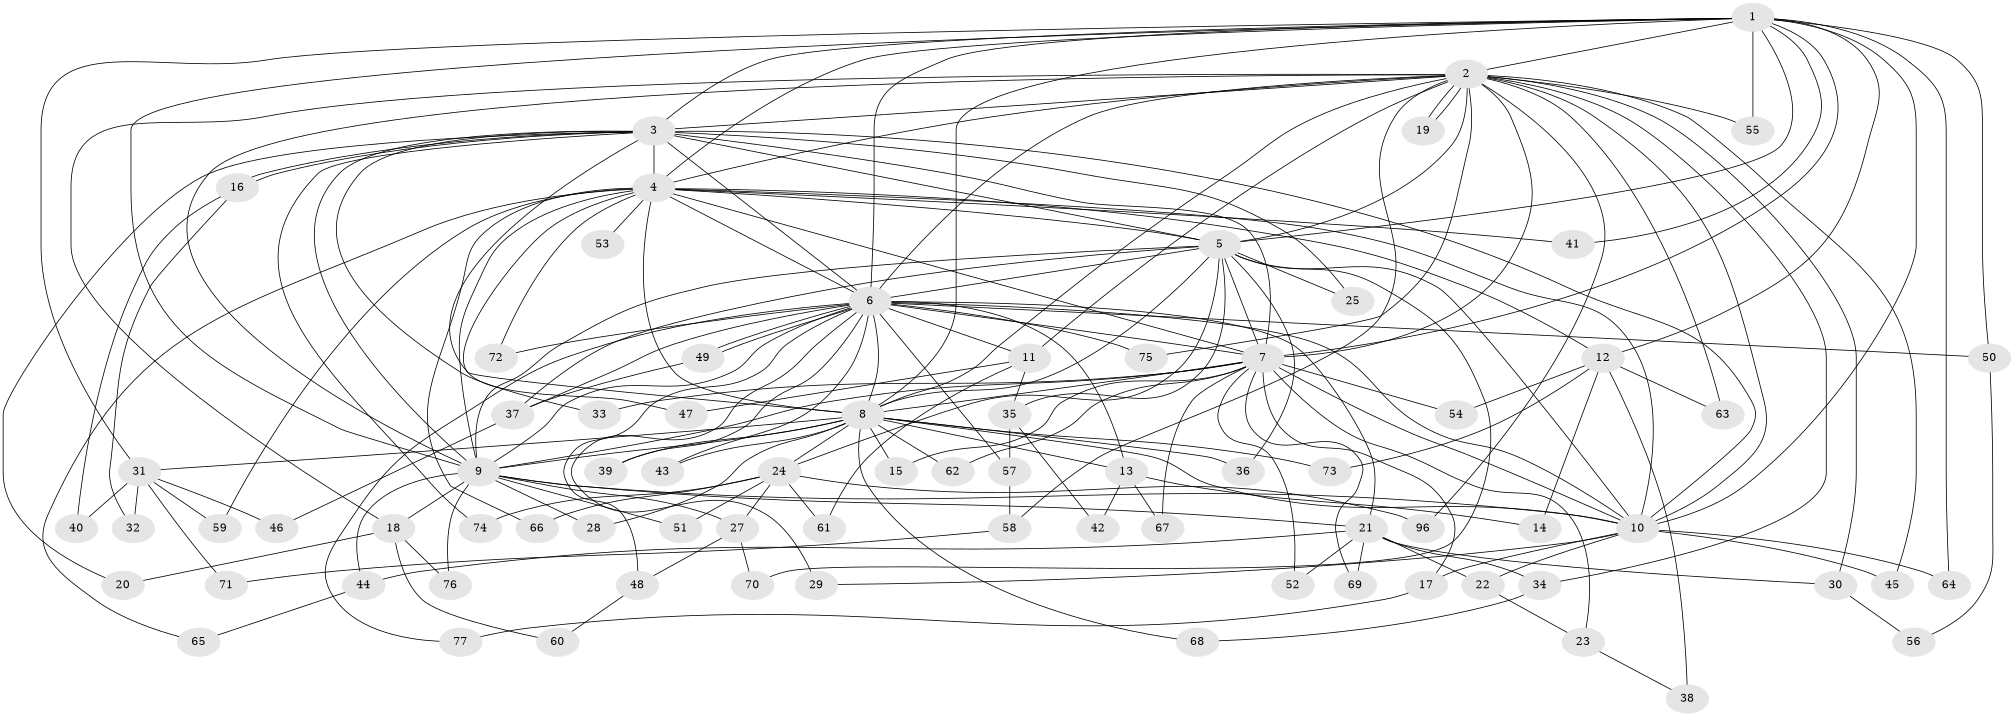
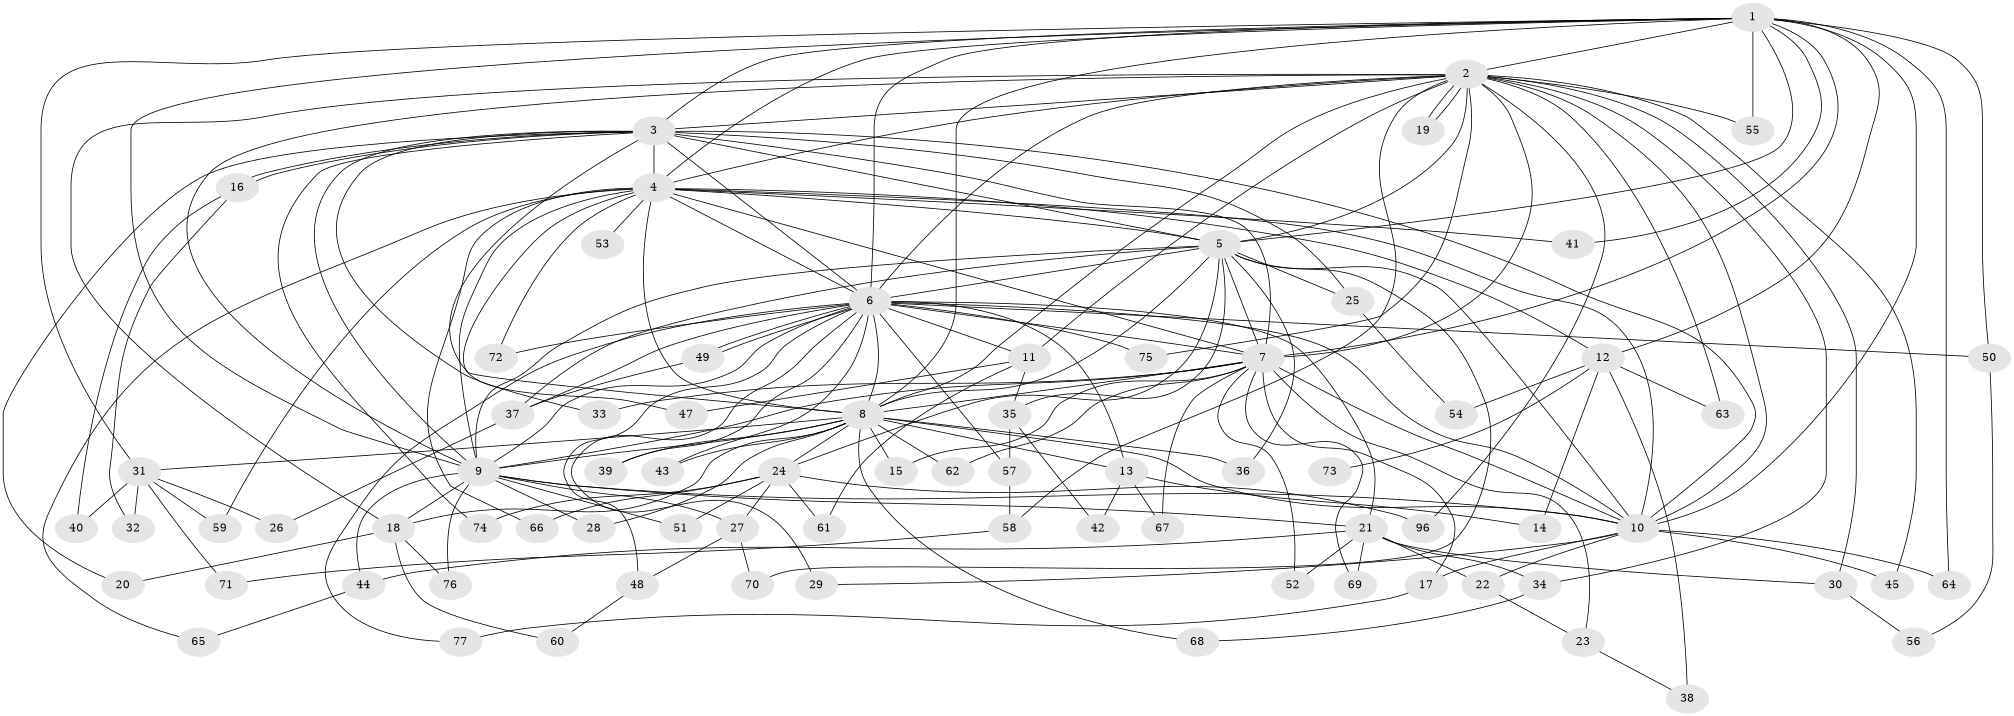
(1360, 387) -> (1403, 359)
(1151, 443) -> (640, 505)
(277, 529) -> (277, 529)
